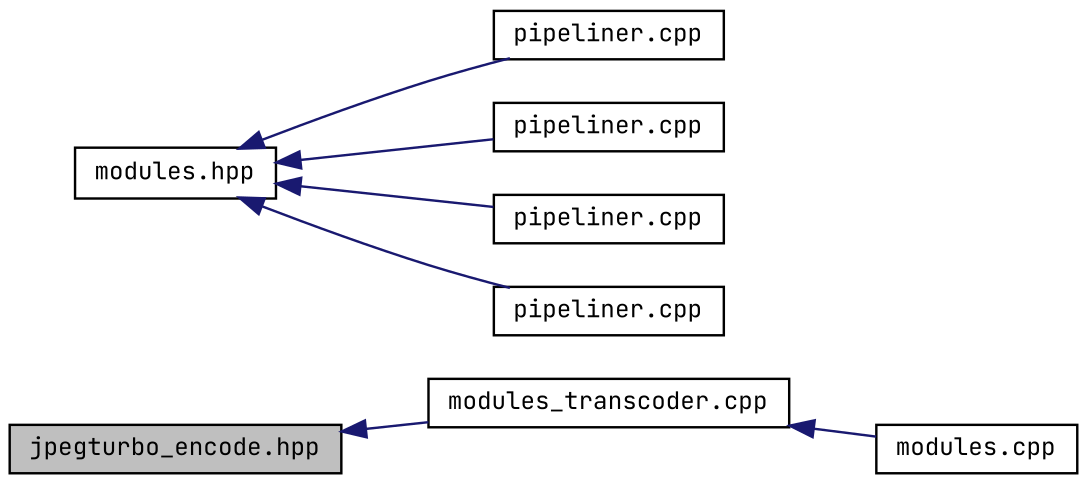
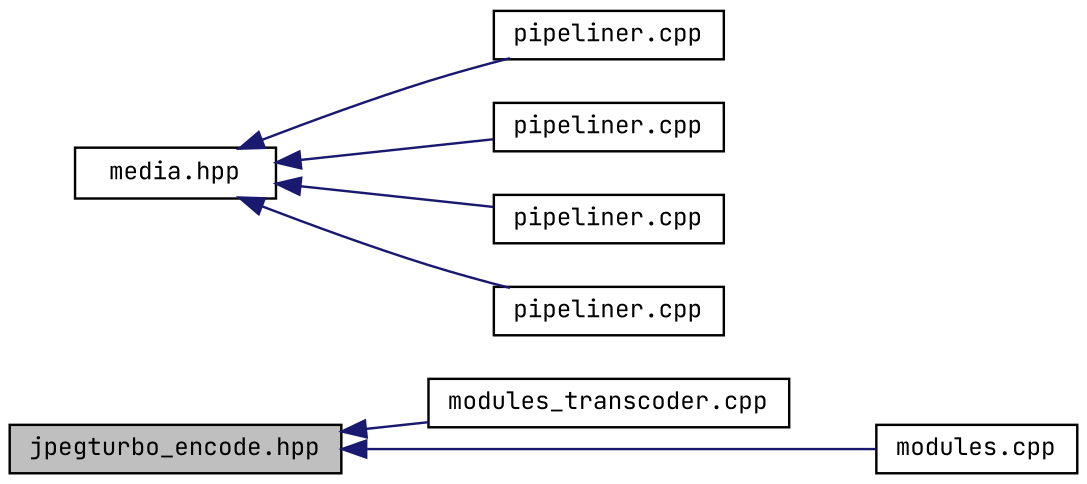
(176, 173) -> (176, 173)
(845, 433) -> (621, 449)
